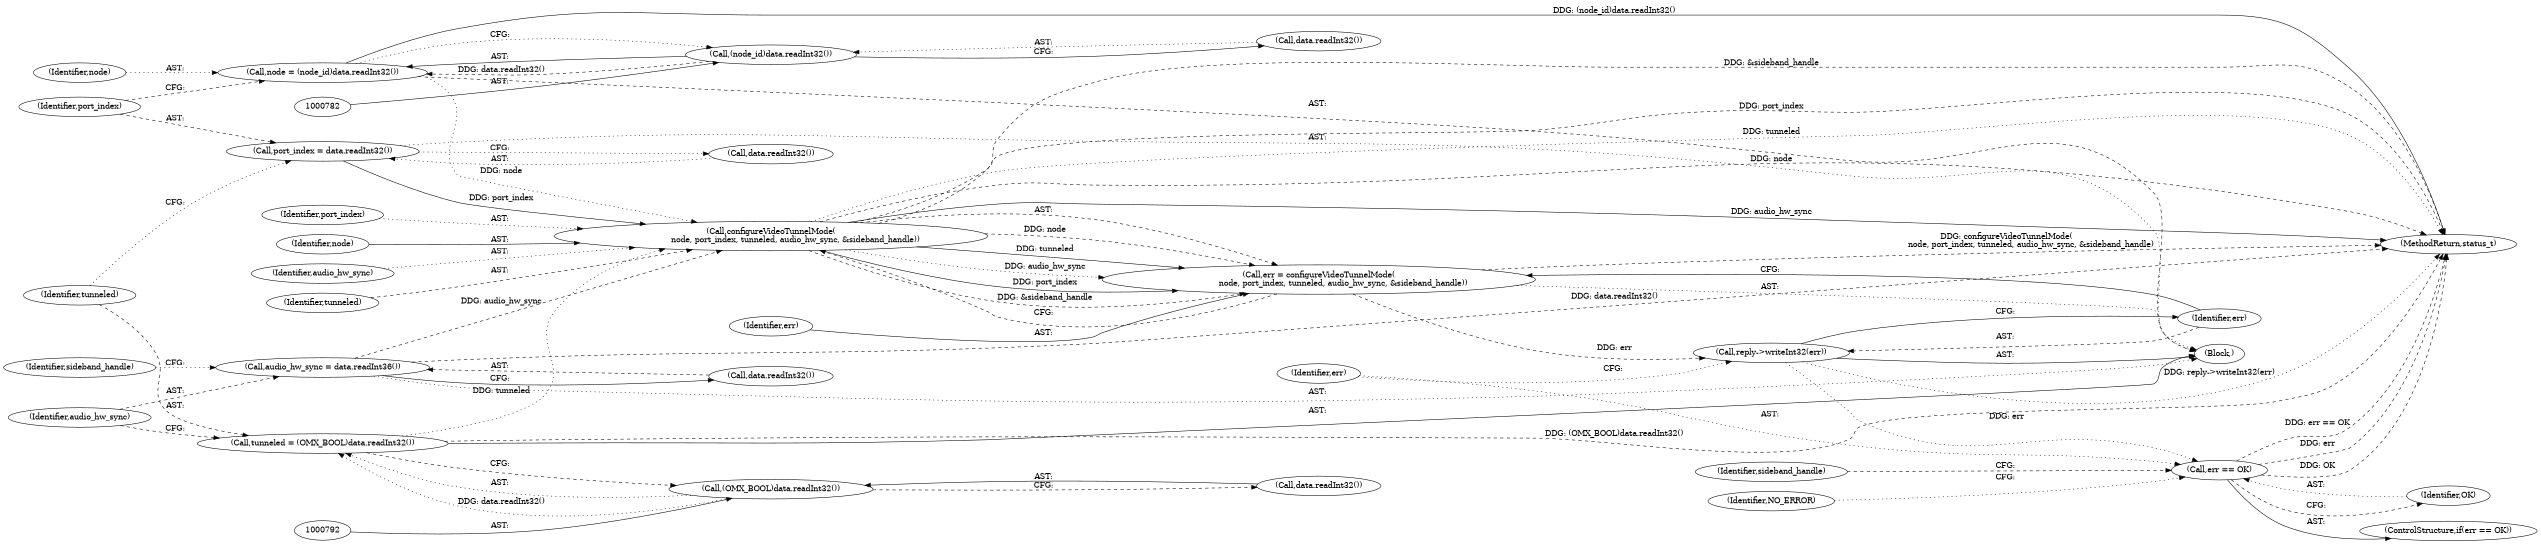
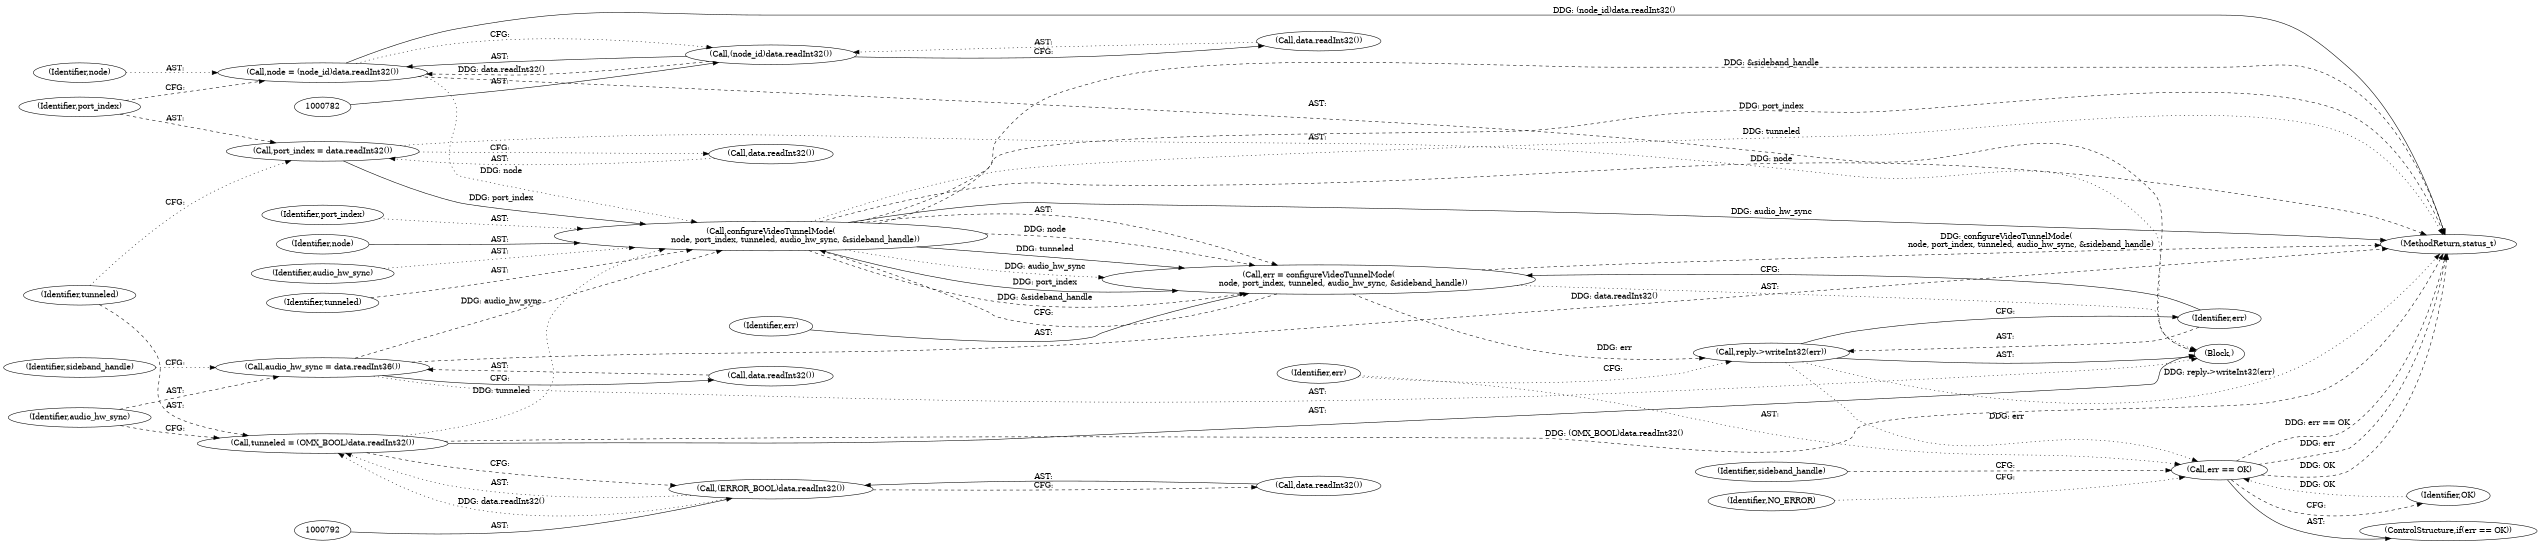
(2317, 485) -> (2317, 485)
(771, 489) -> (771, 489)
